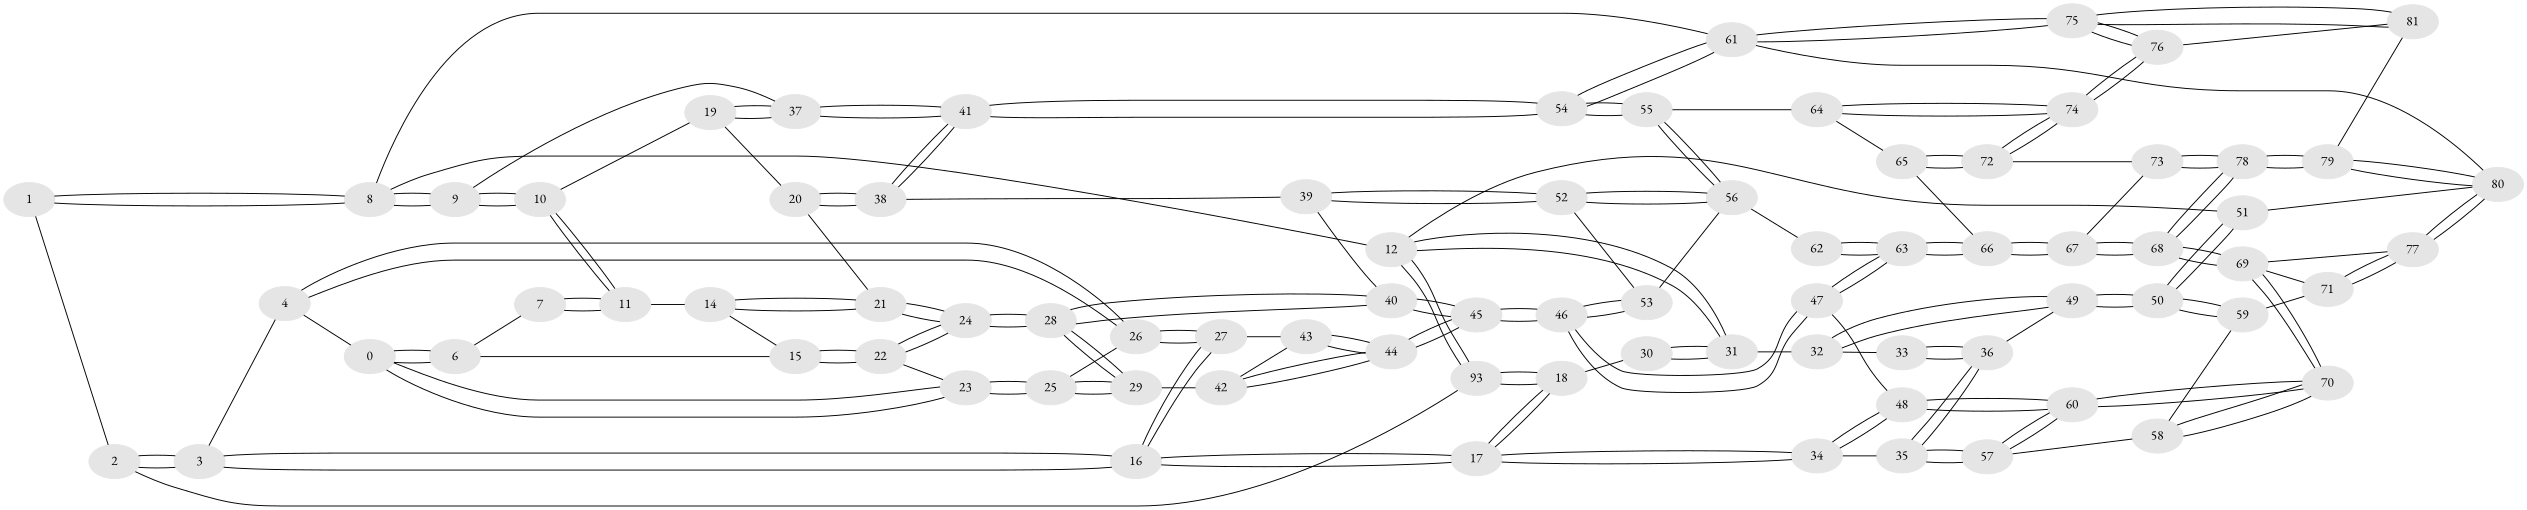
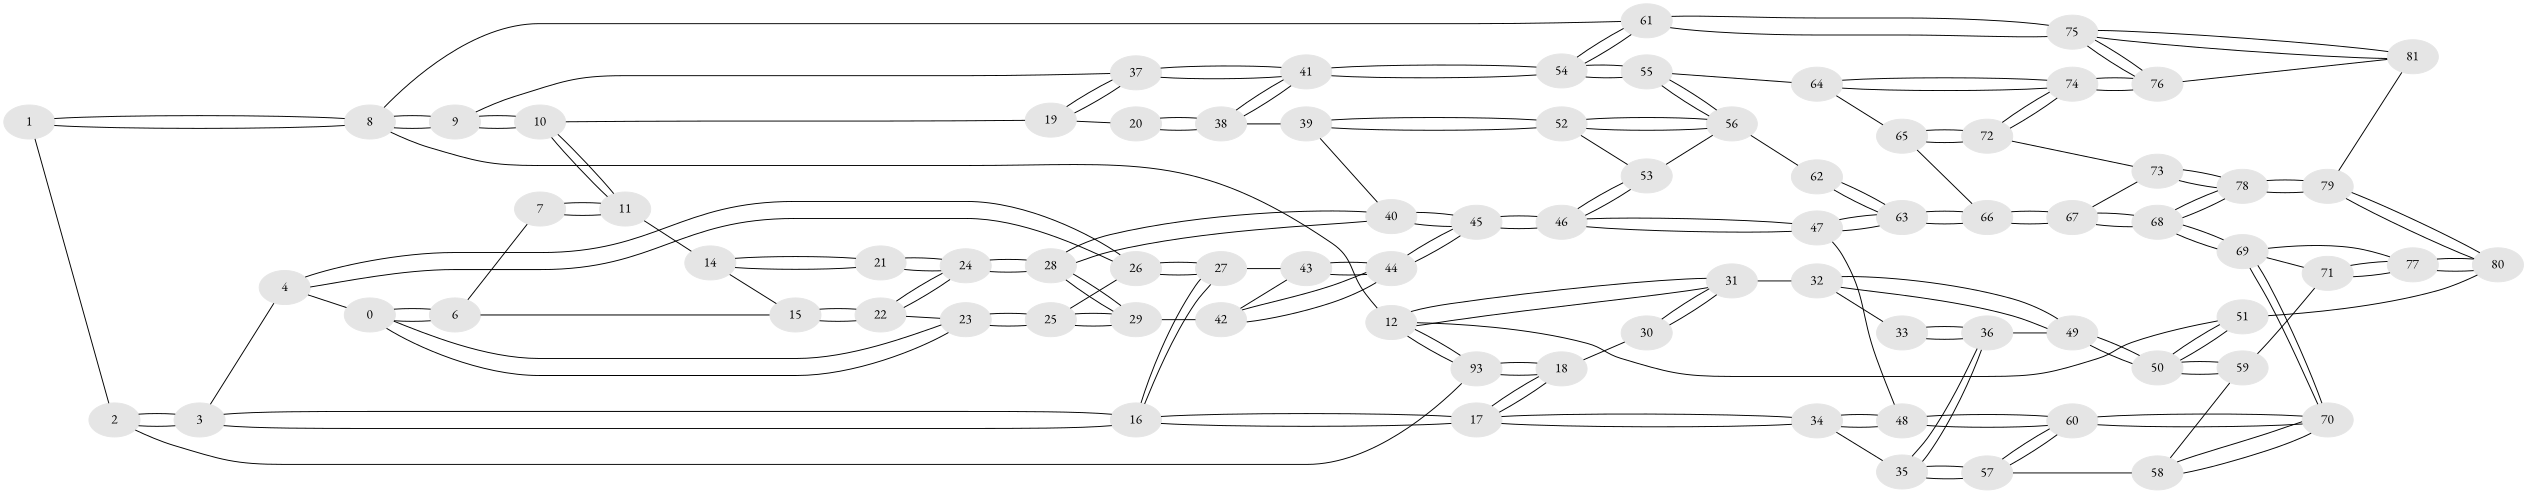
(2130, 81) -> none
(838, 252) -> none
